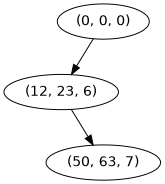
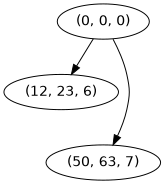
(80, 123) -> (129, 87)
